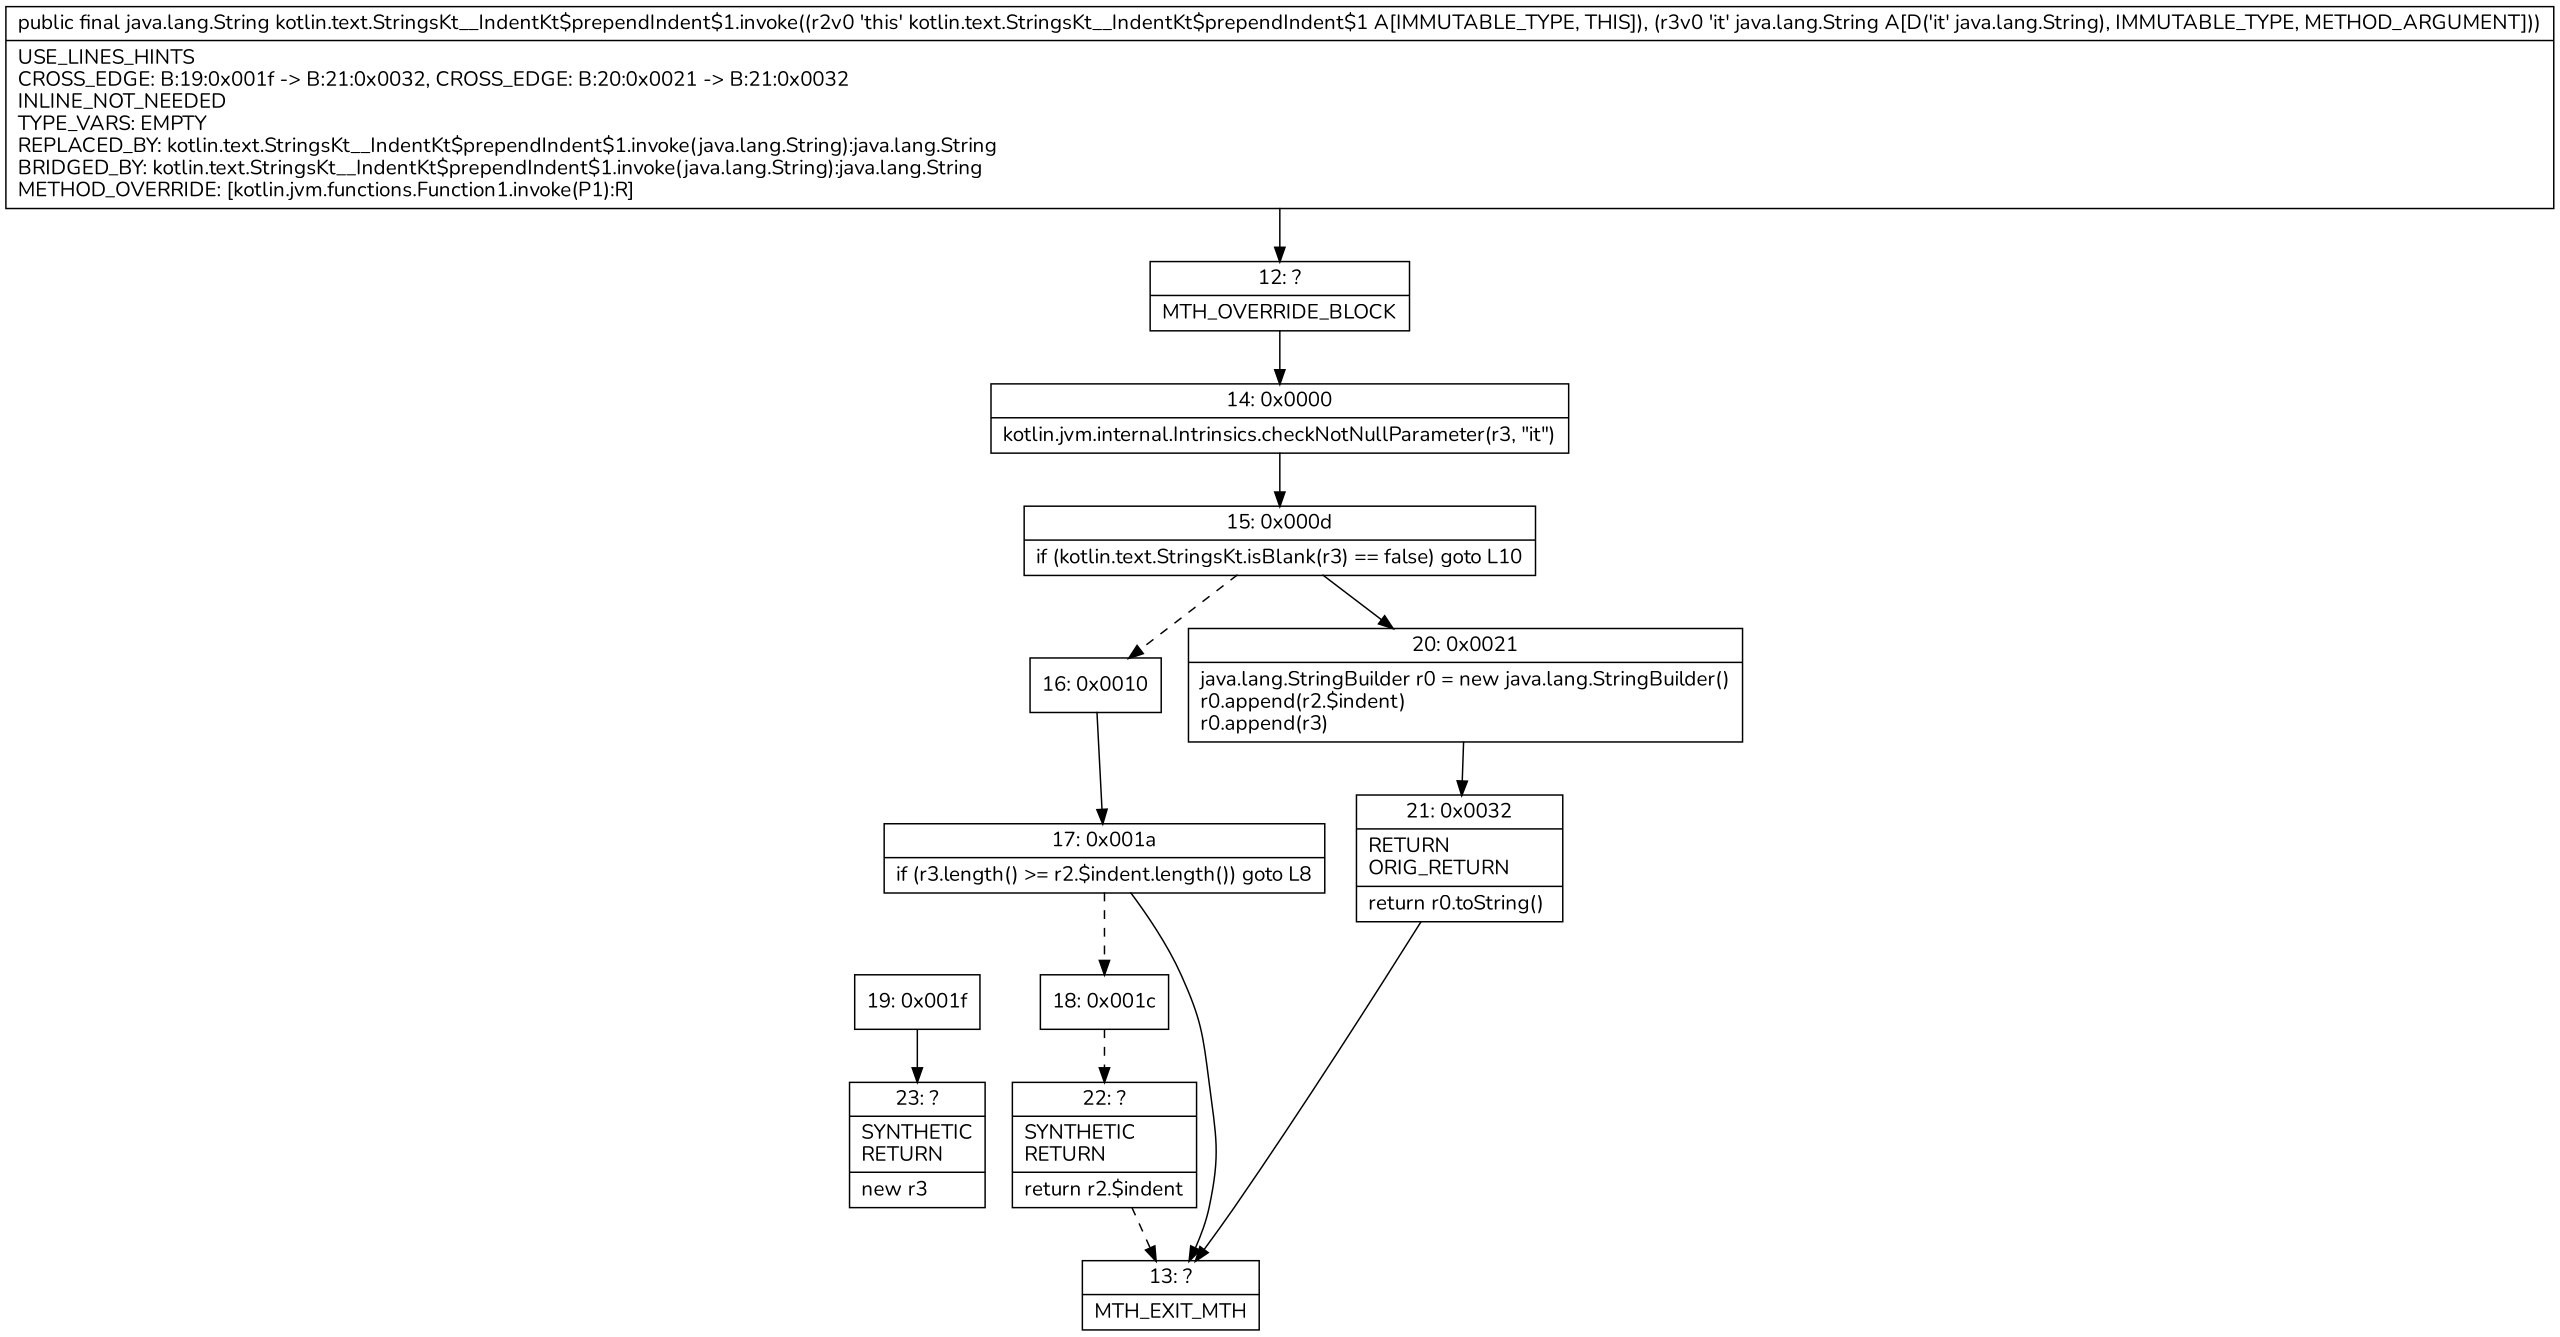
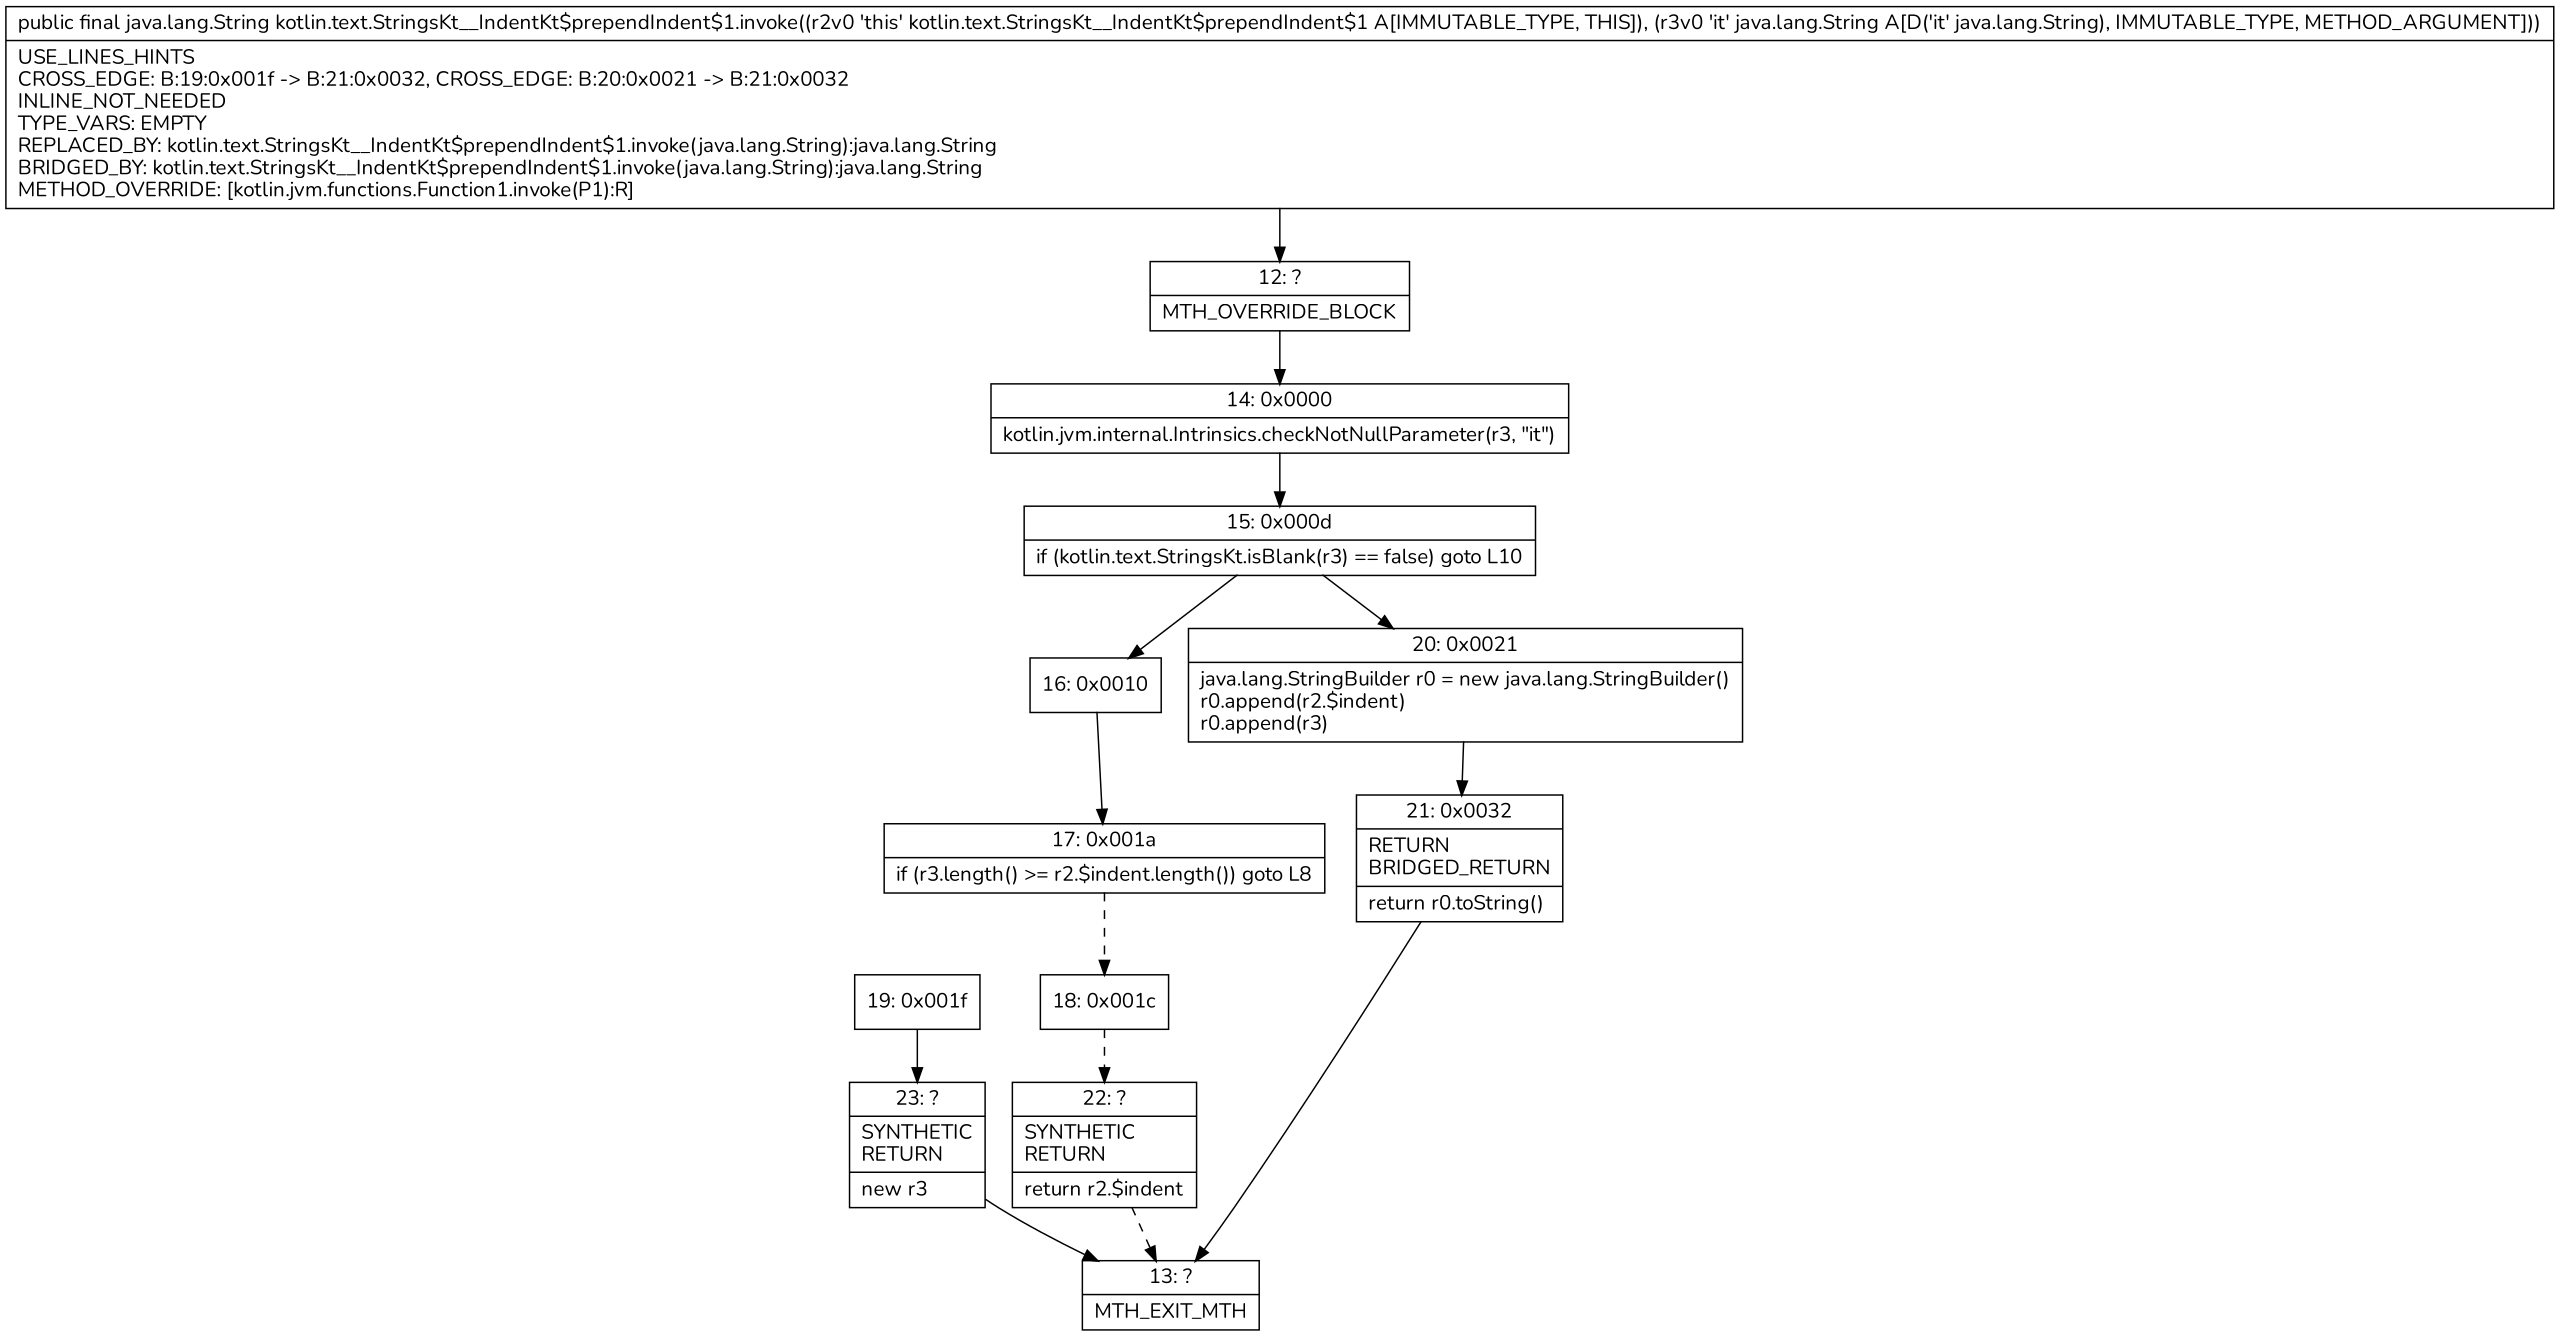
(1189, 612) -> (1189, 612)
(1440, 868) -> (1460, 868)
(1206, 1062) -> (1034, 1228)
